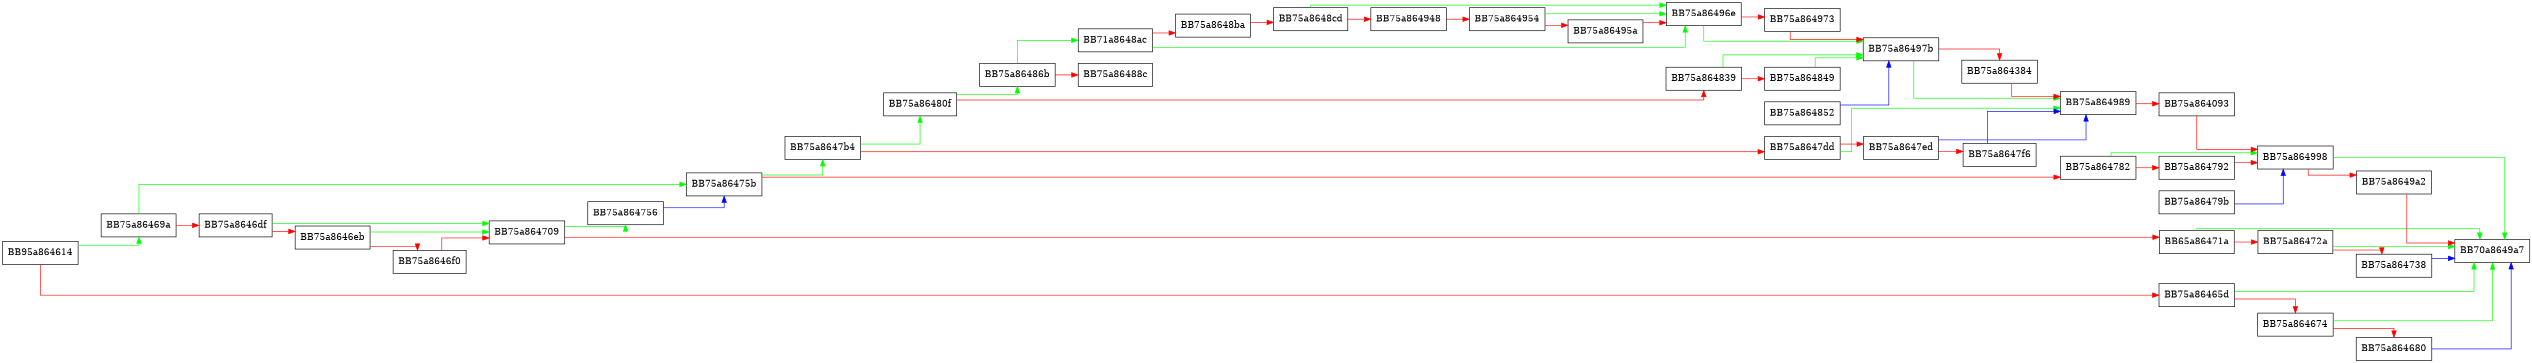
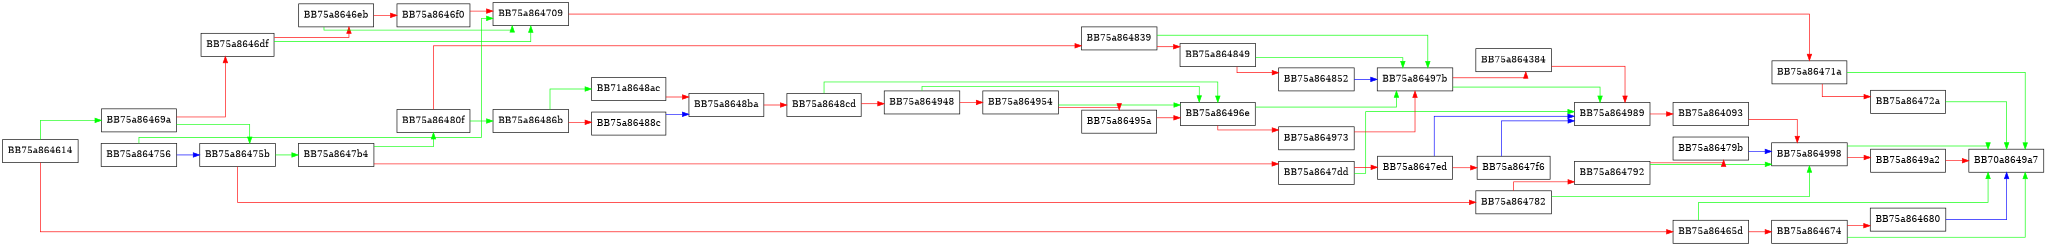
(1427, 47) -> (1063, 86)
none -> (1252, 73)
none -> (674, 114)
none -> (1687, 163)
(2243, 163) -> (1728, 164)
(595, 227) -> (369, 137)
(2197, 242) -> (1809, 72)
(40, 253) -> (40, 151)
(2394, 266) -> none
